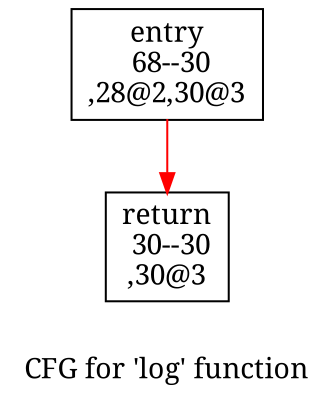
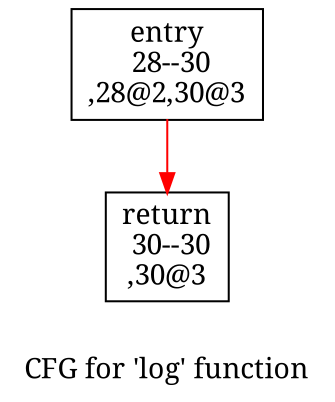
(167, 63) -> (167, 63)
